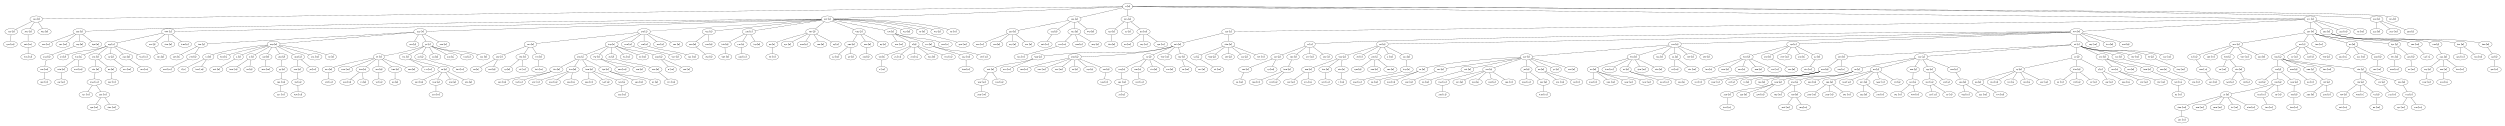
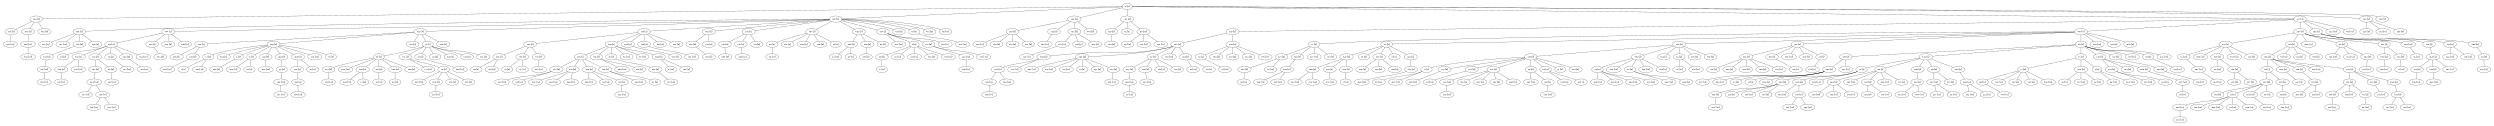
(2270, 76) -> (2242, 88)
none -> (1765, 95)
